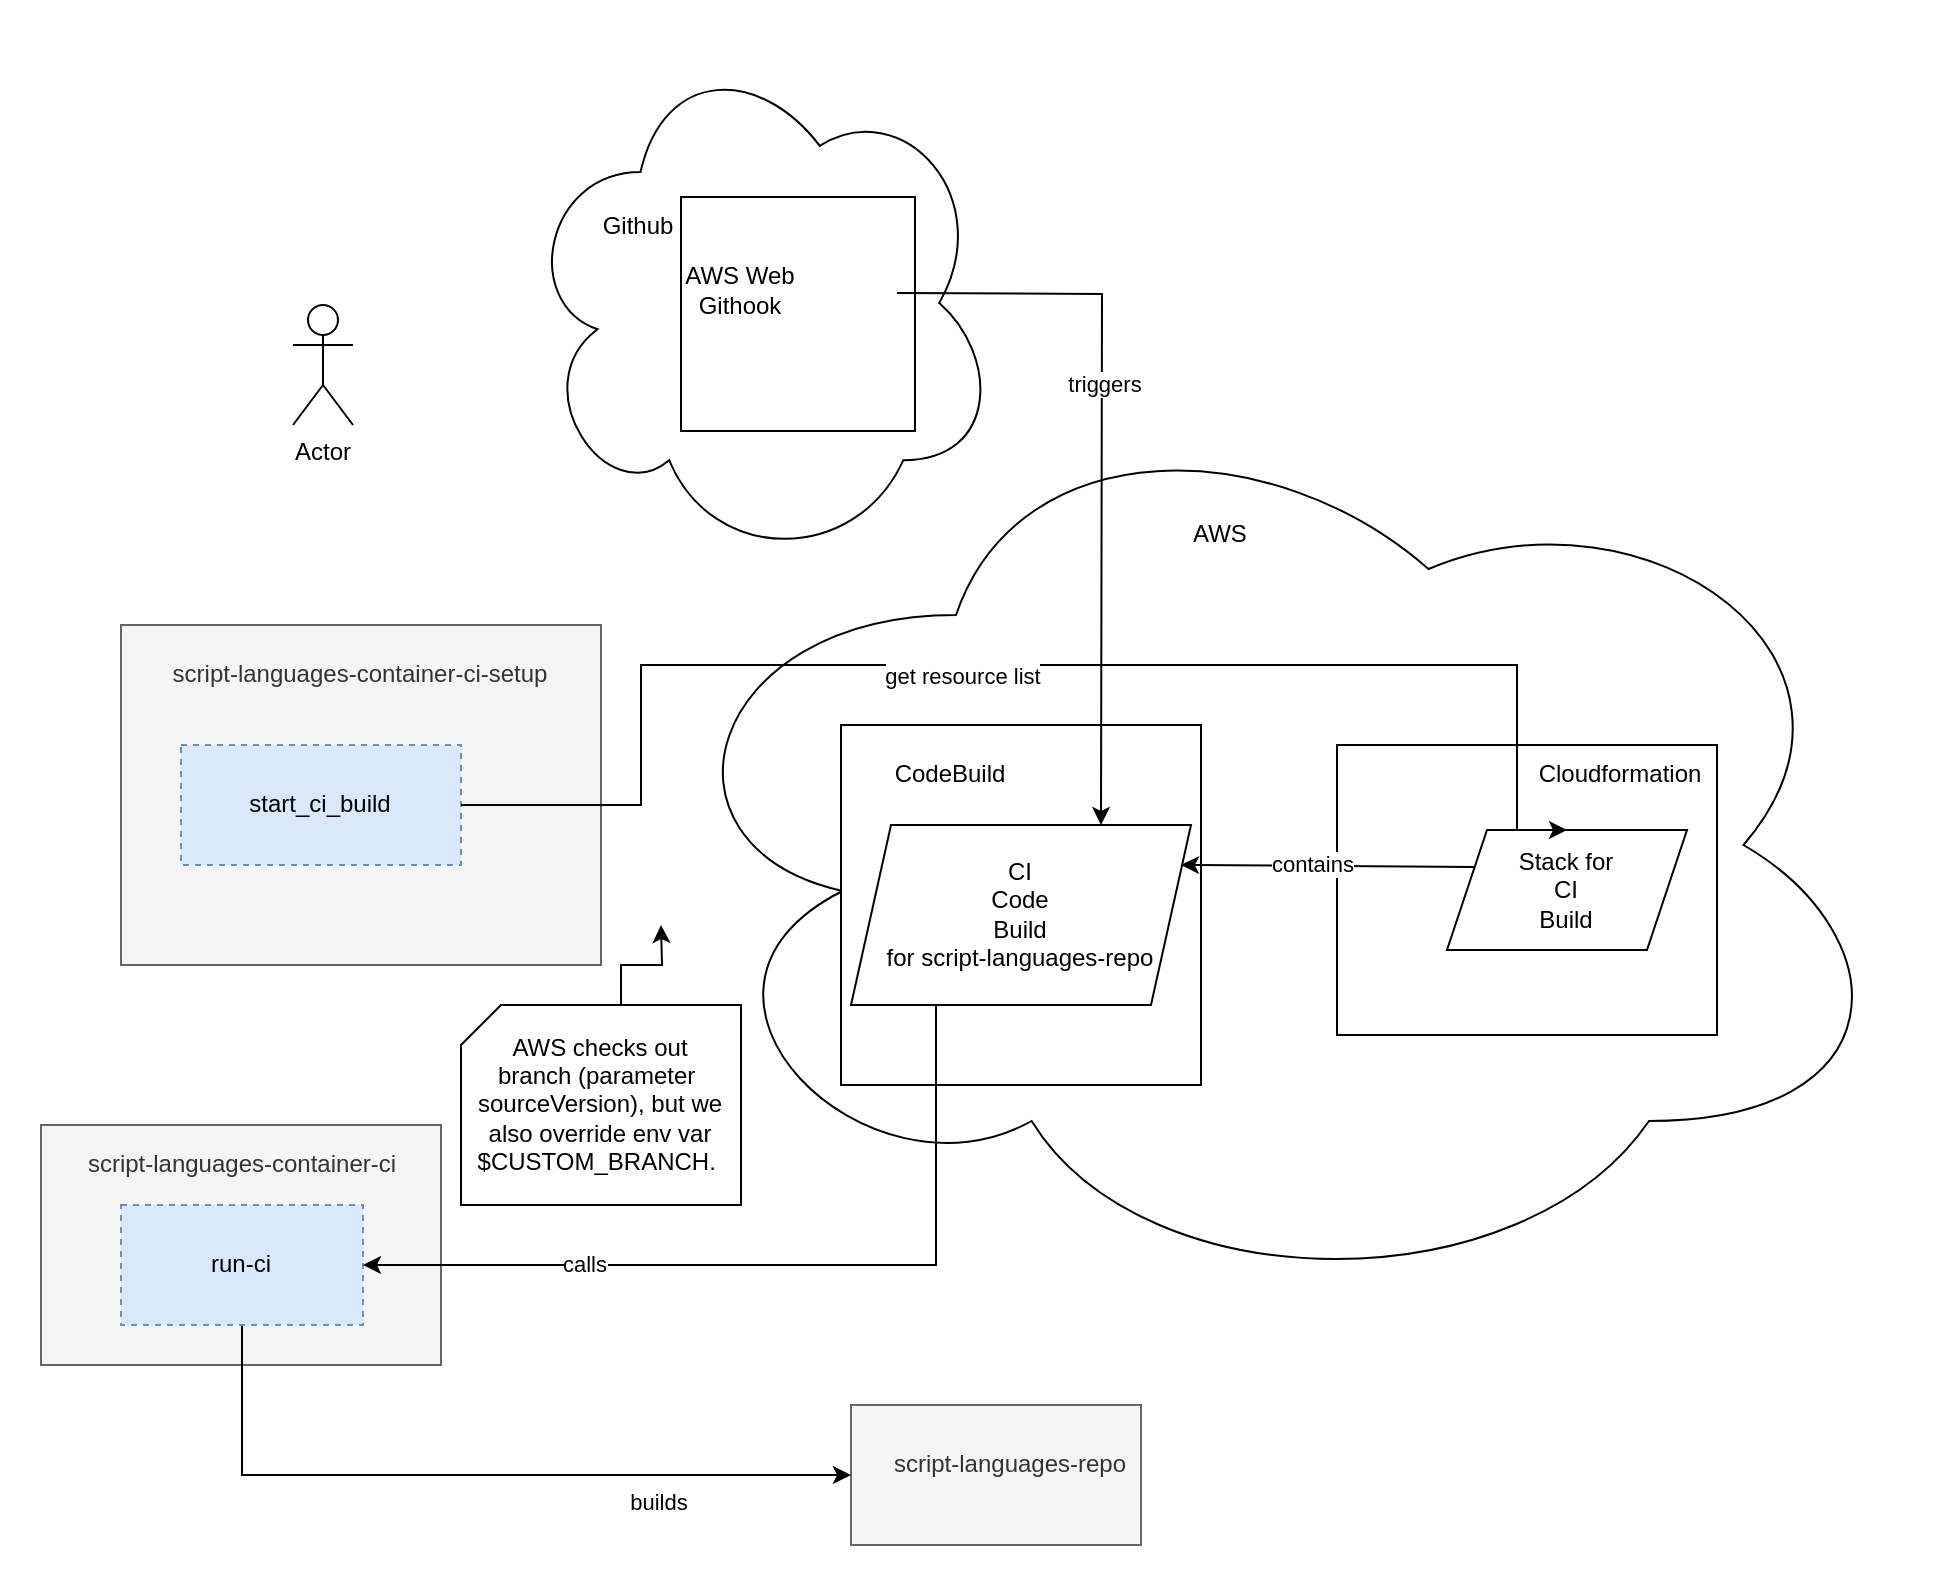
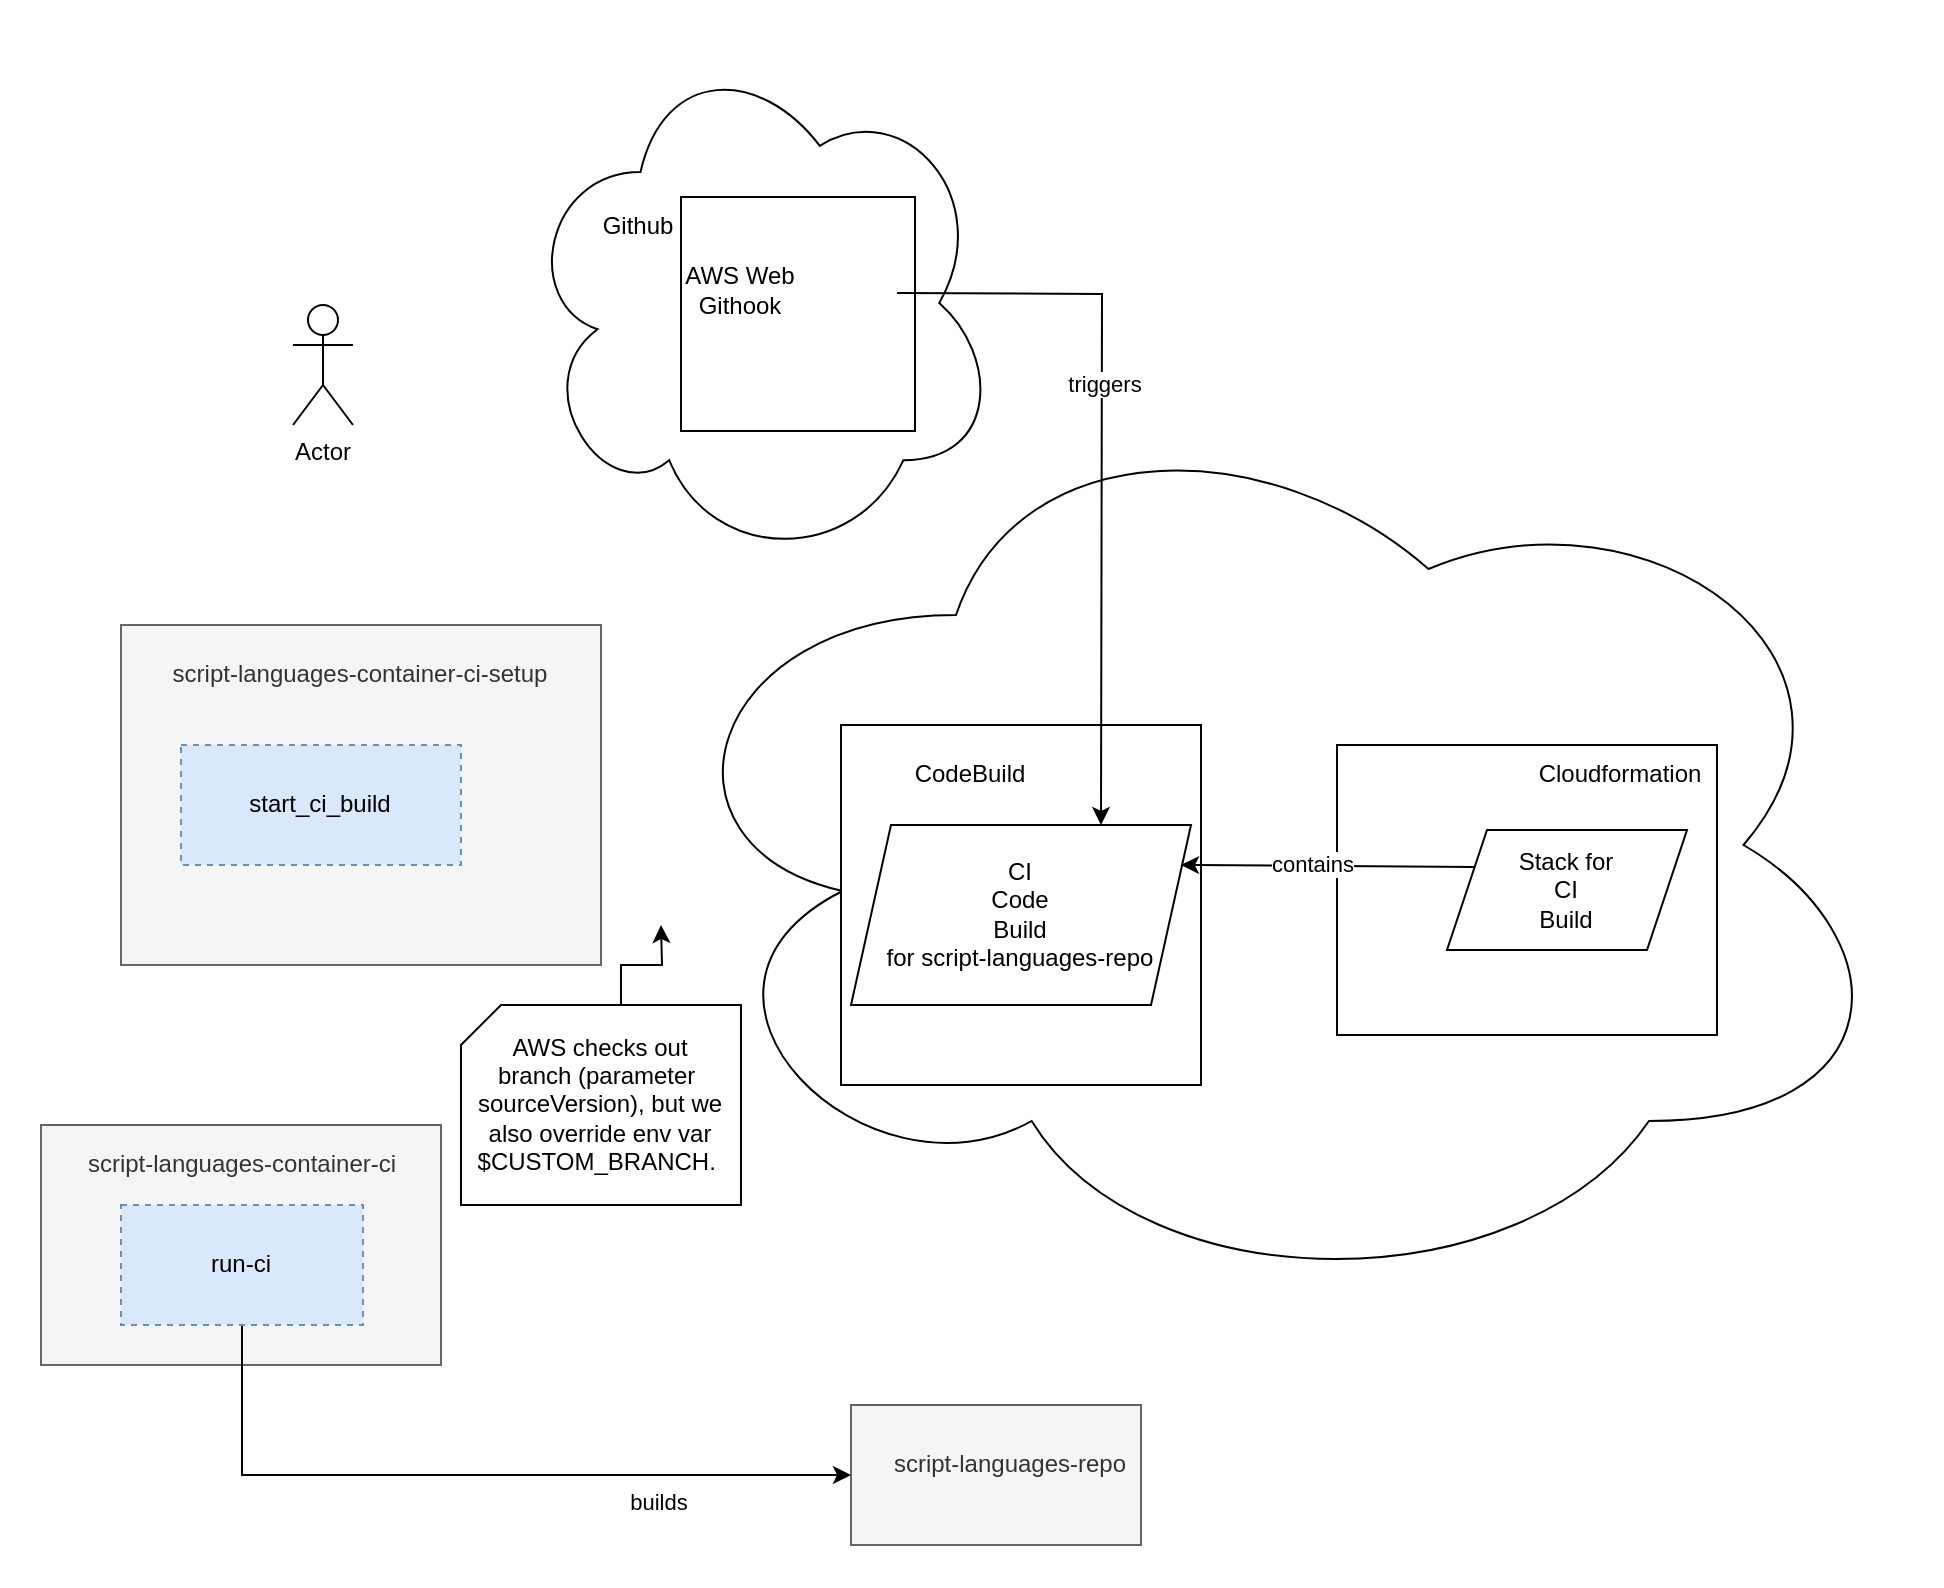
(1221, 535) -> none
(1361, 665) -> none
(951, 775) -> (971, 775)
(786, 1265) -> none
